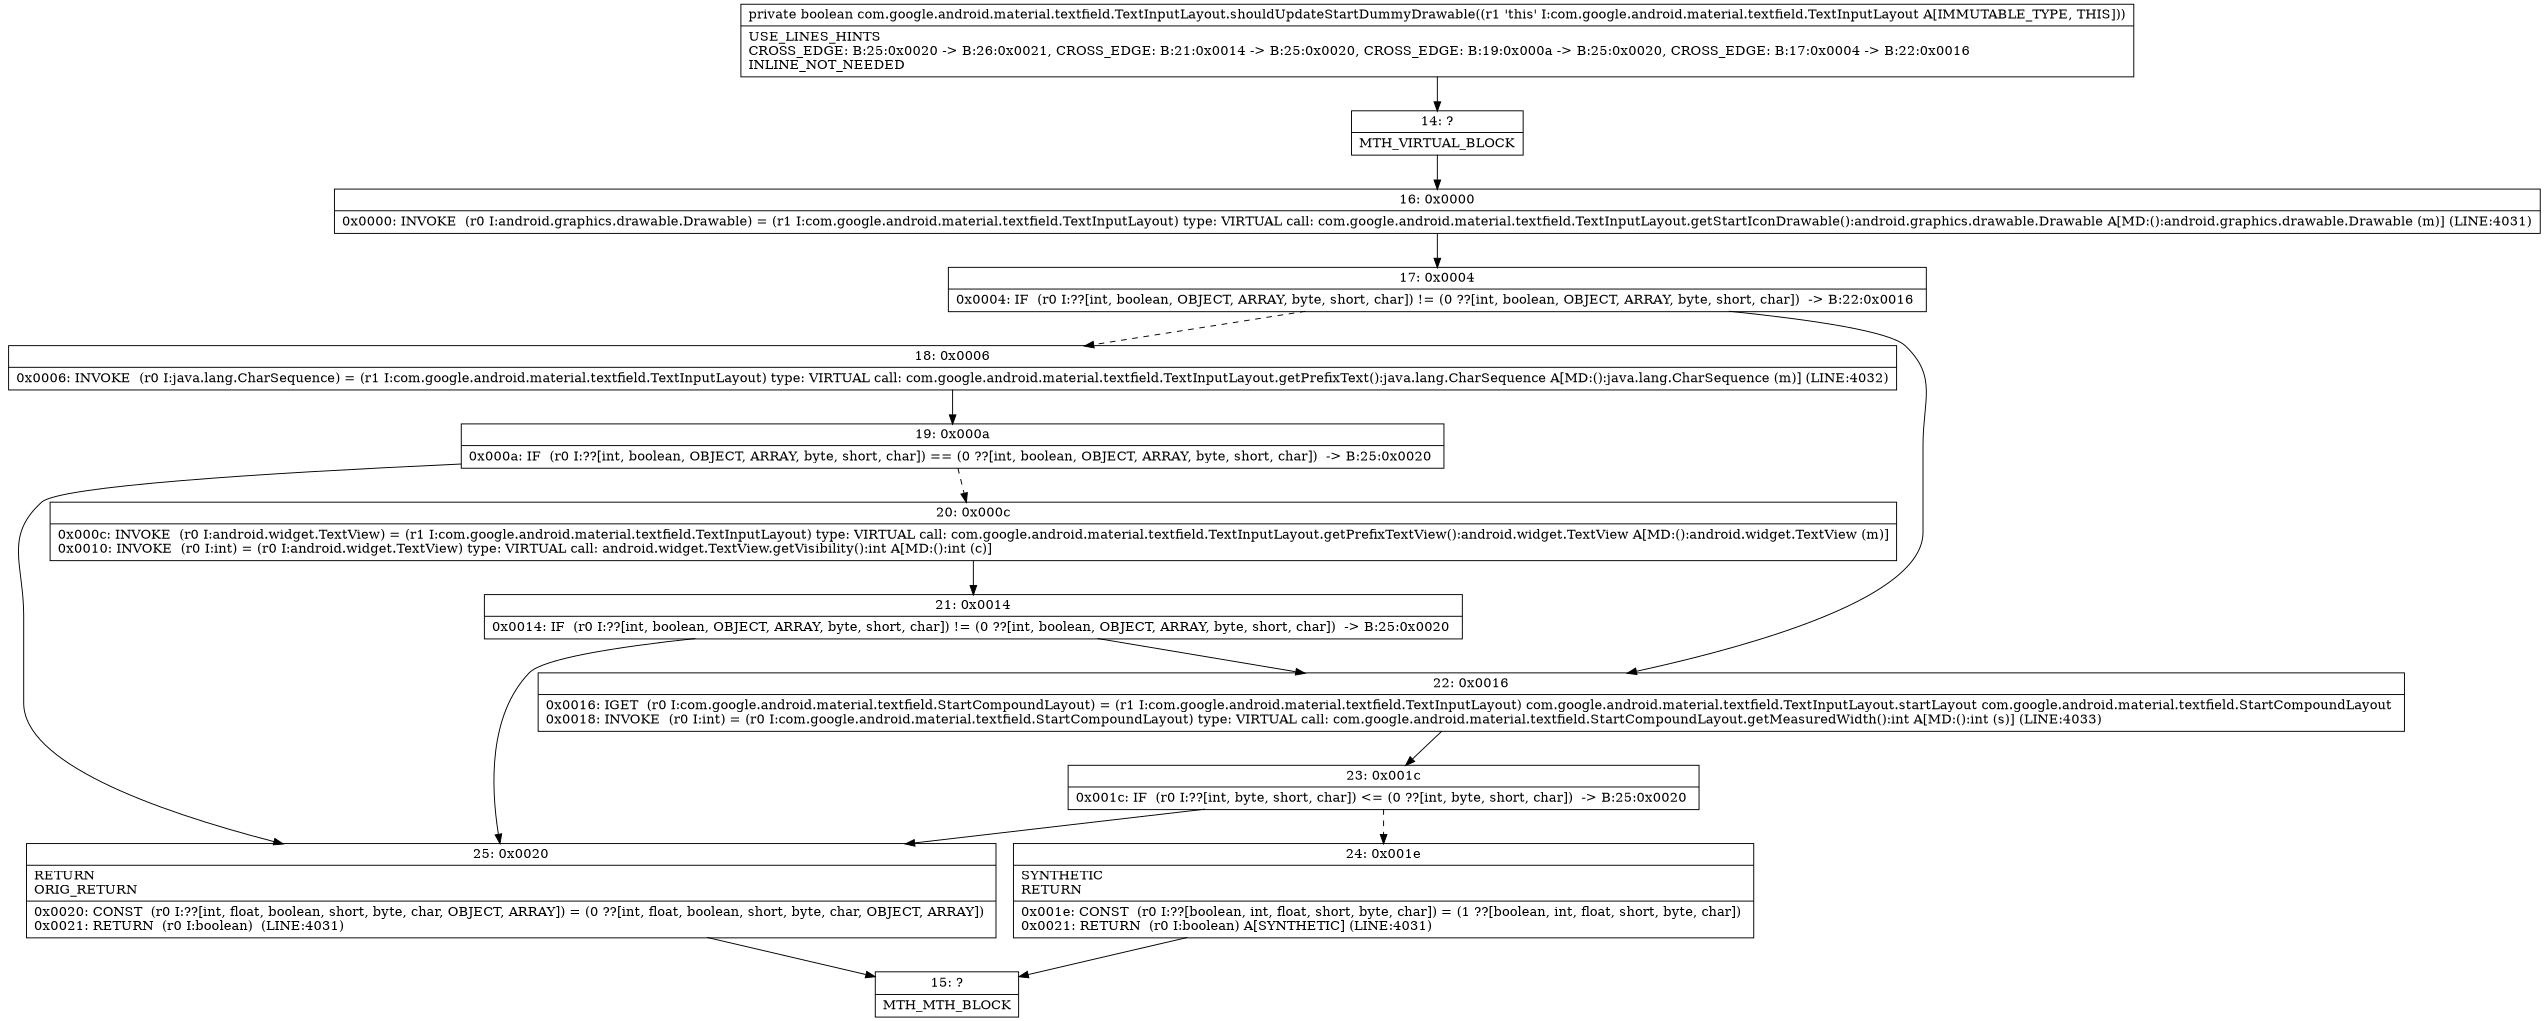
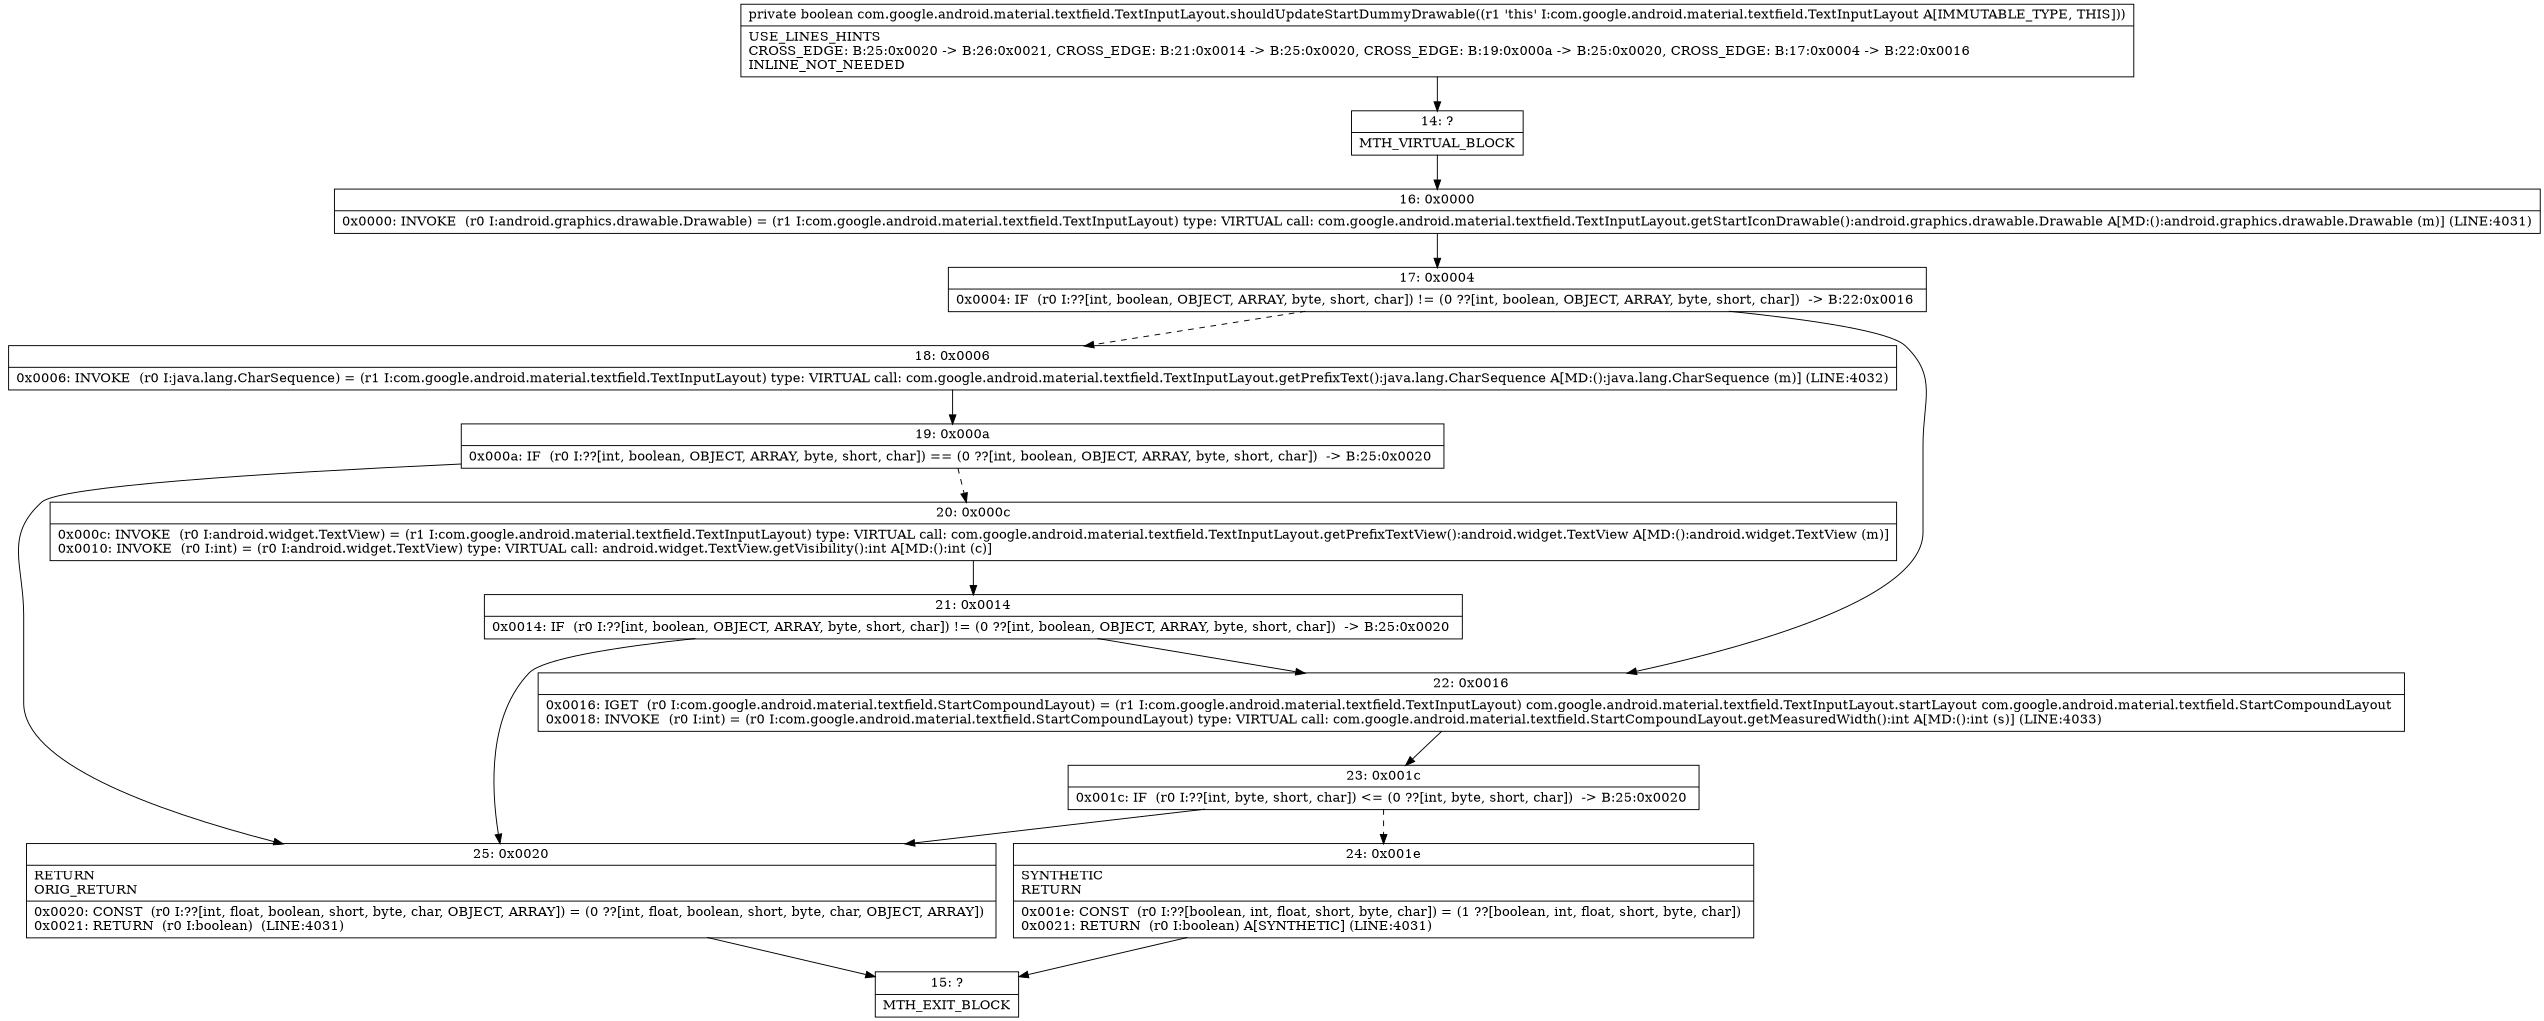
(947, 1005) -> (947, 1005)
